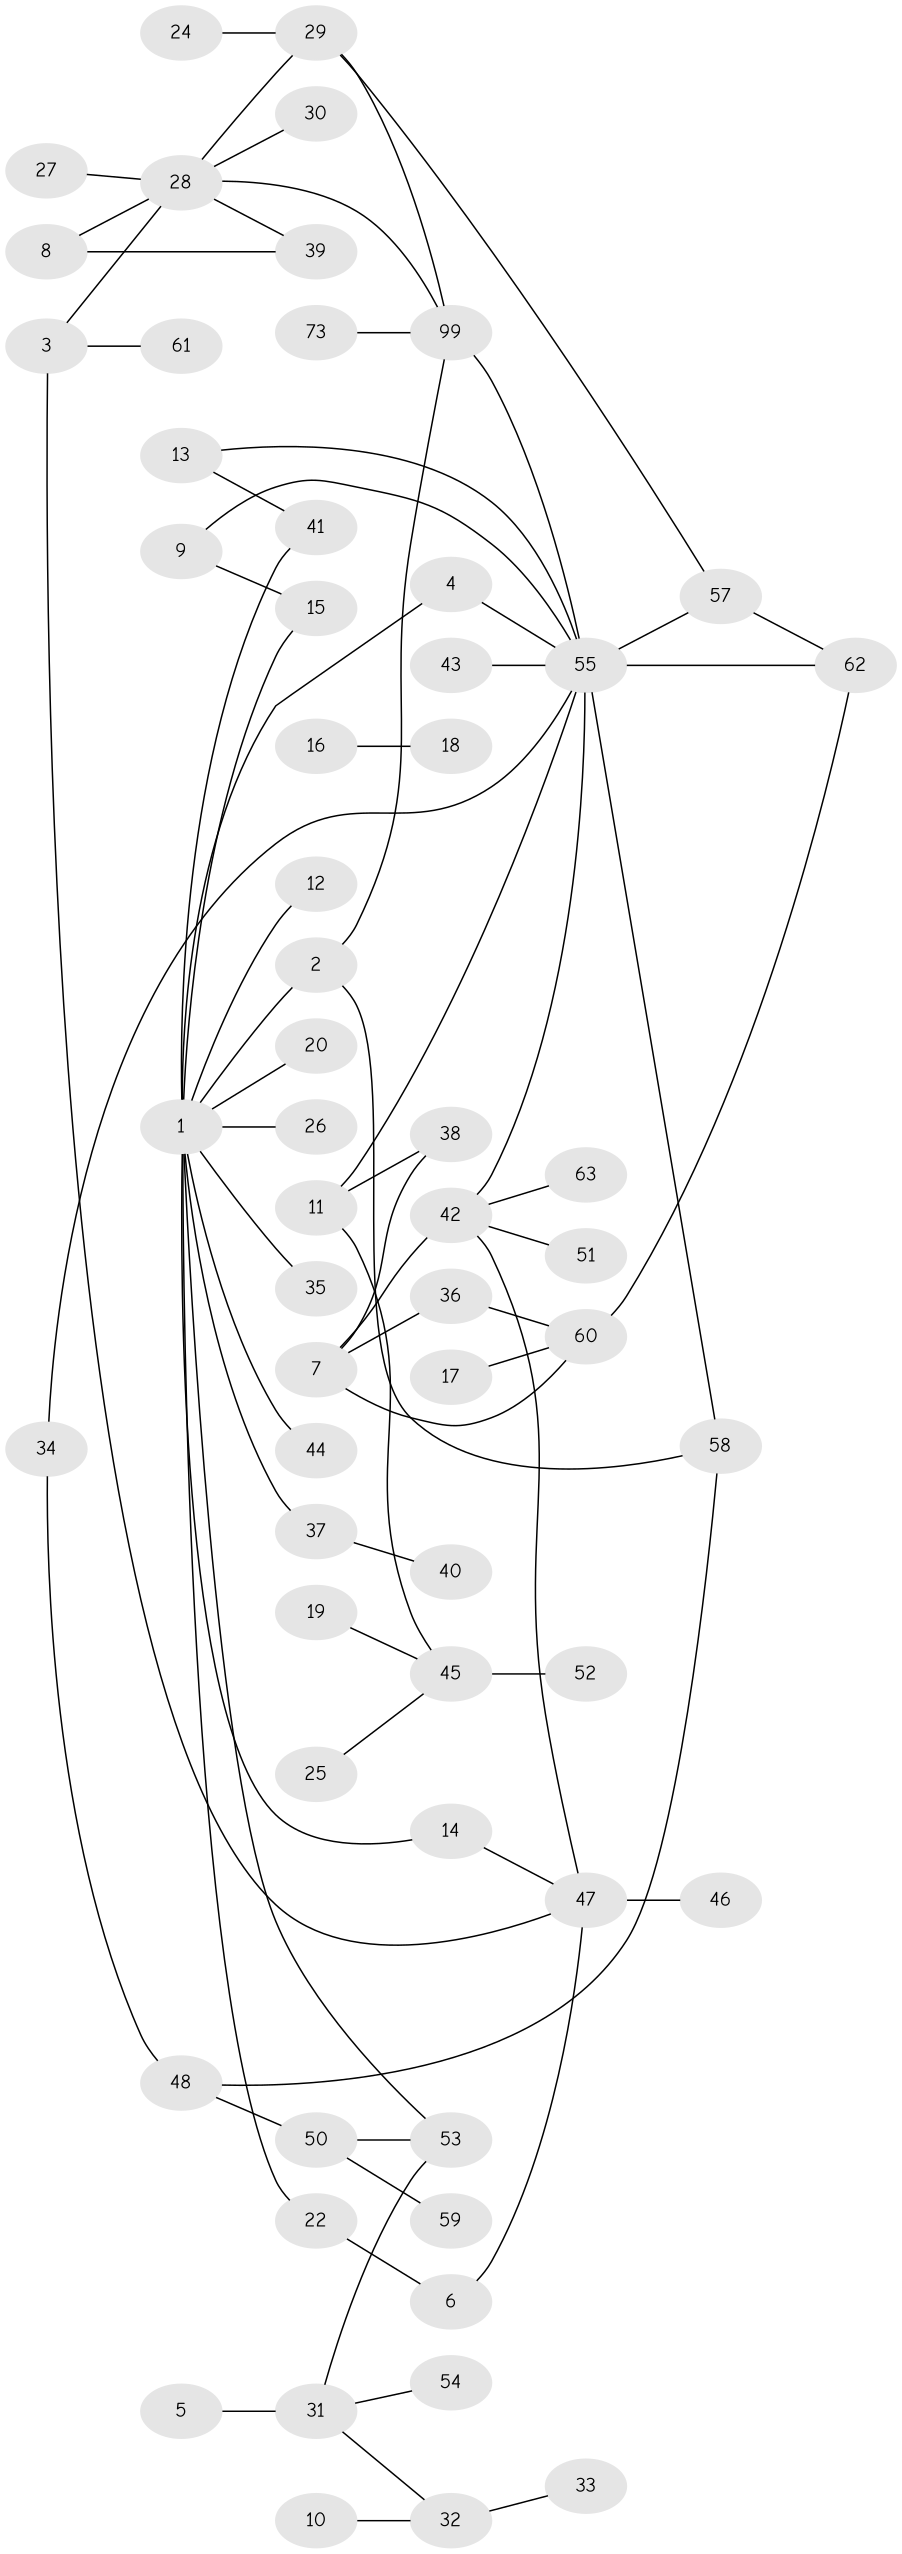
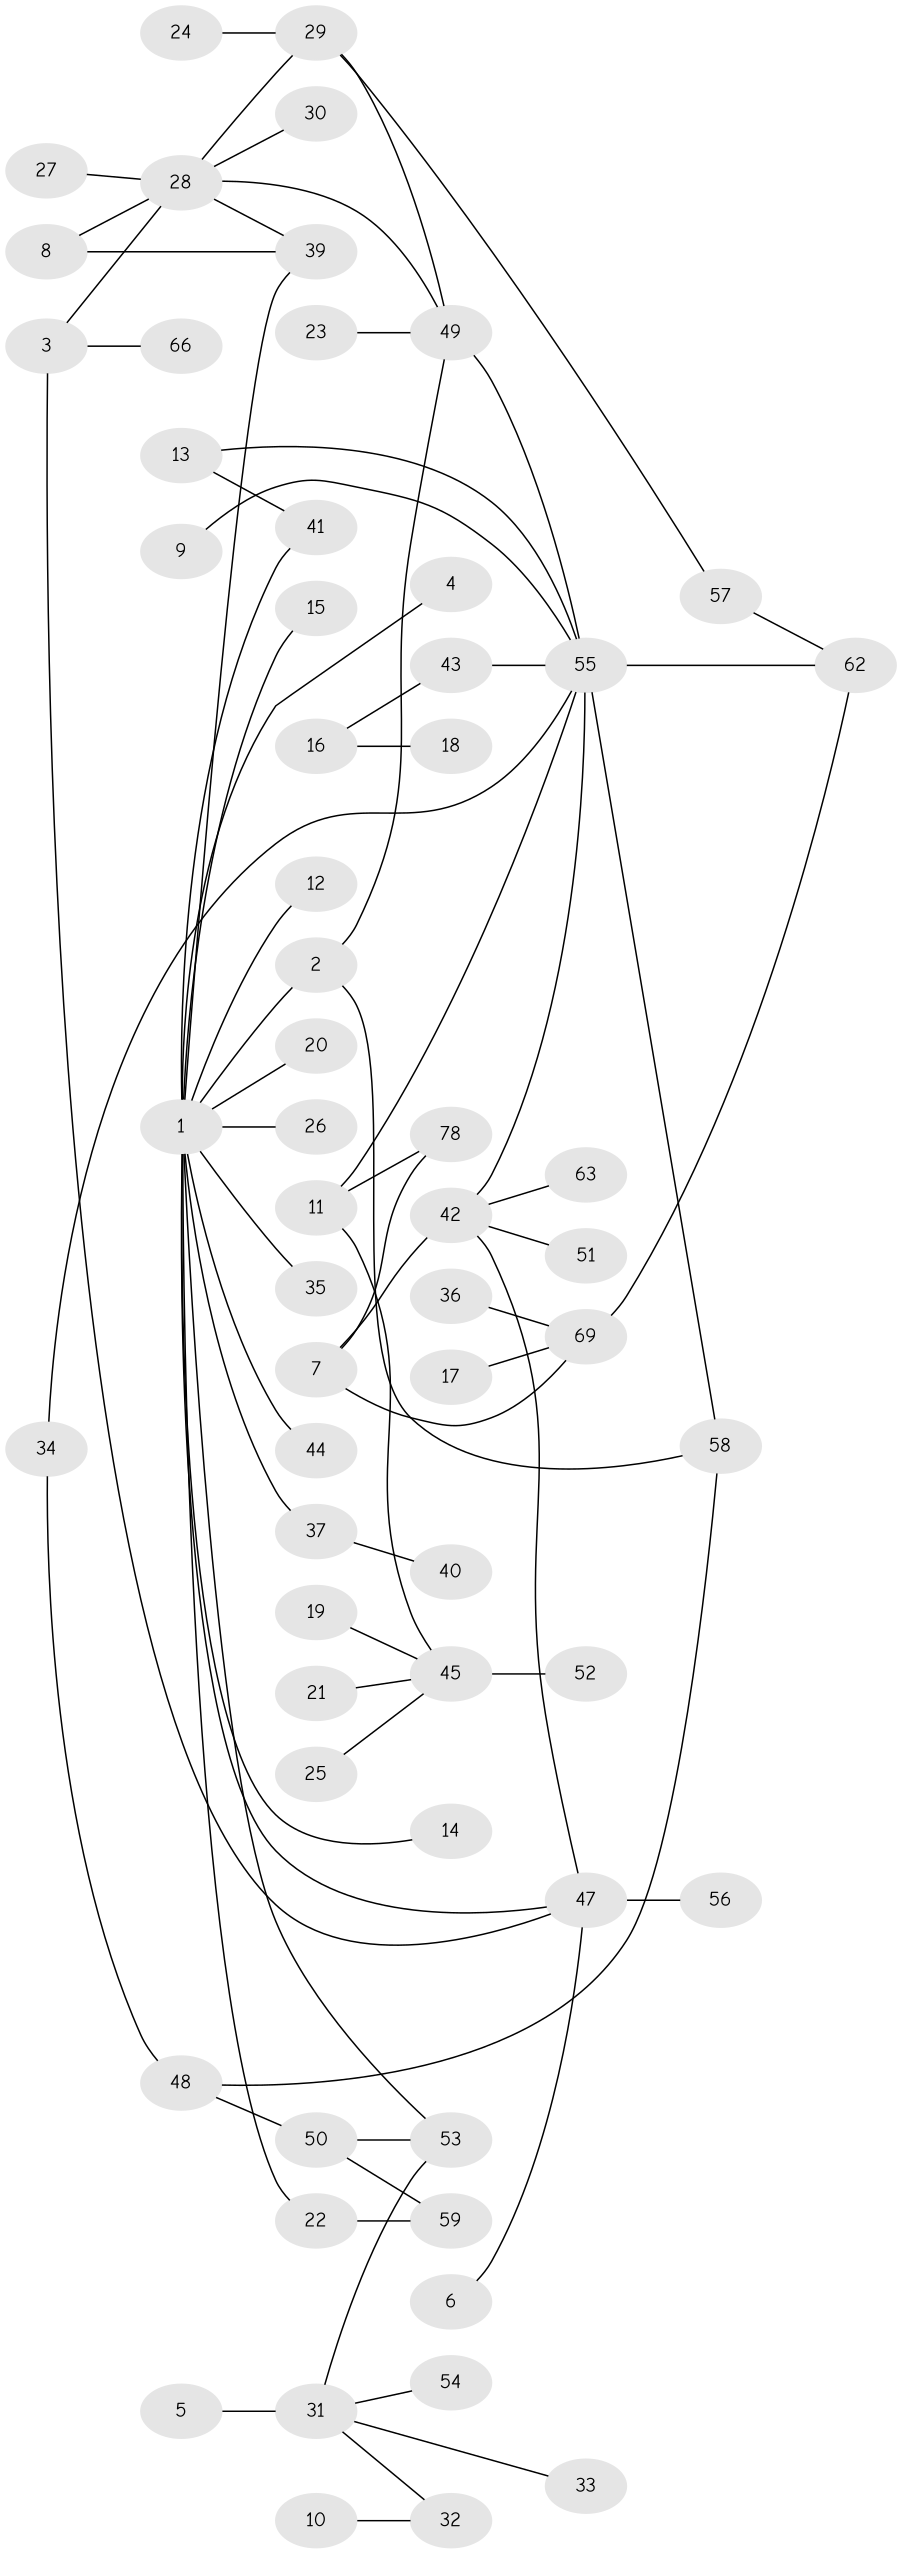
(316, 333) -> (316, 333)
(451, 333) -> (451, 333)
(181, 346) -> (181, 346)
(249, 580) -> none
(519, 625) -> none
(654, 631) -> none
none -> (220, 682)
none -> (384, 706)
(451, 1134) -> (451, 1134)
(394, 1327) -> none
(586, 1337) -> (586, 1337)
none -> (316, 1693)
(519, 1866) -> (222, 1725)
(721, 1900) -> (721, 1900)
(384, 2261) -> (377, 2221)
(519, 2503) -> (451, 2449)
